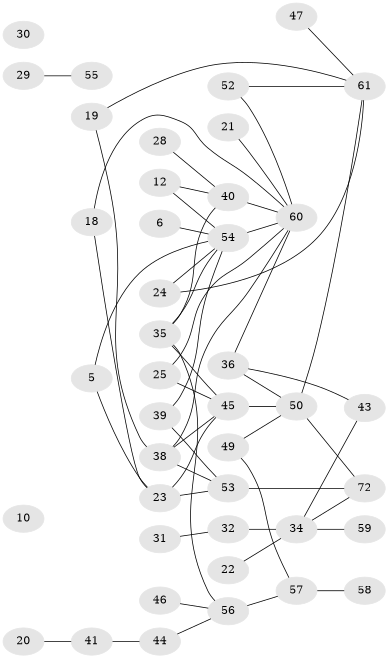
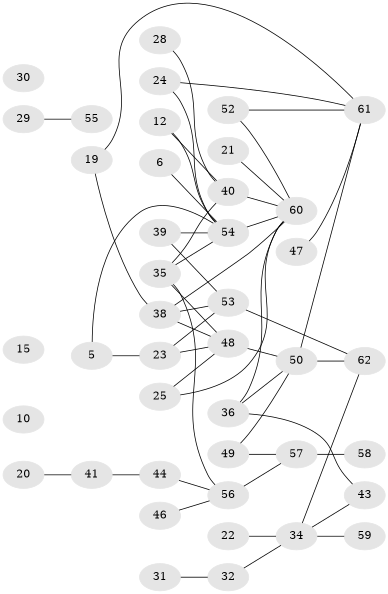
(92, 222) -> none
none -> (24, 350)
(228, 406) -> (228, 344)
(365, 488) -> (365, 361)
